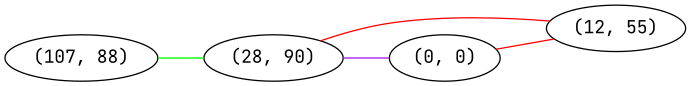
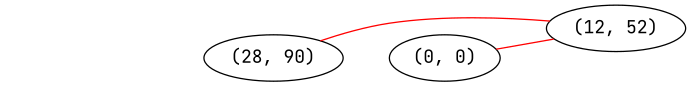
(616, 28) -> (616, 28)
(81, 58) -> none
(366, 58) -> none
